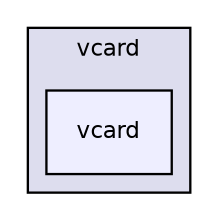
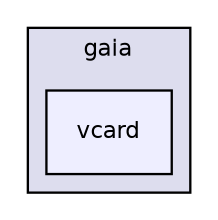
(109, 50) -> (109, 50)
